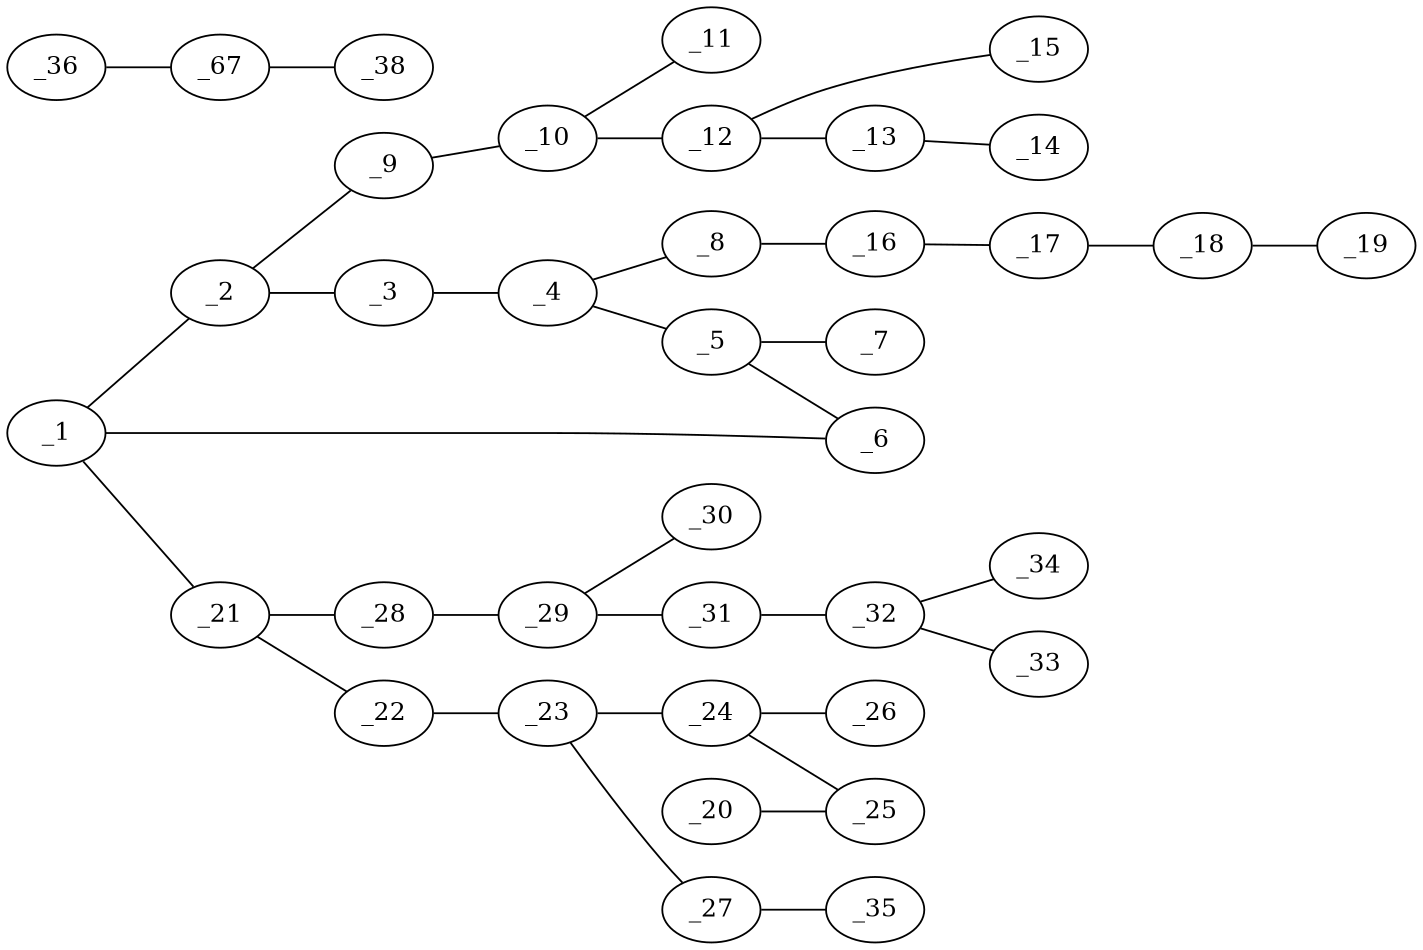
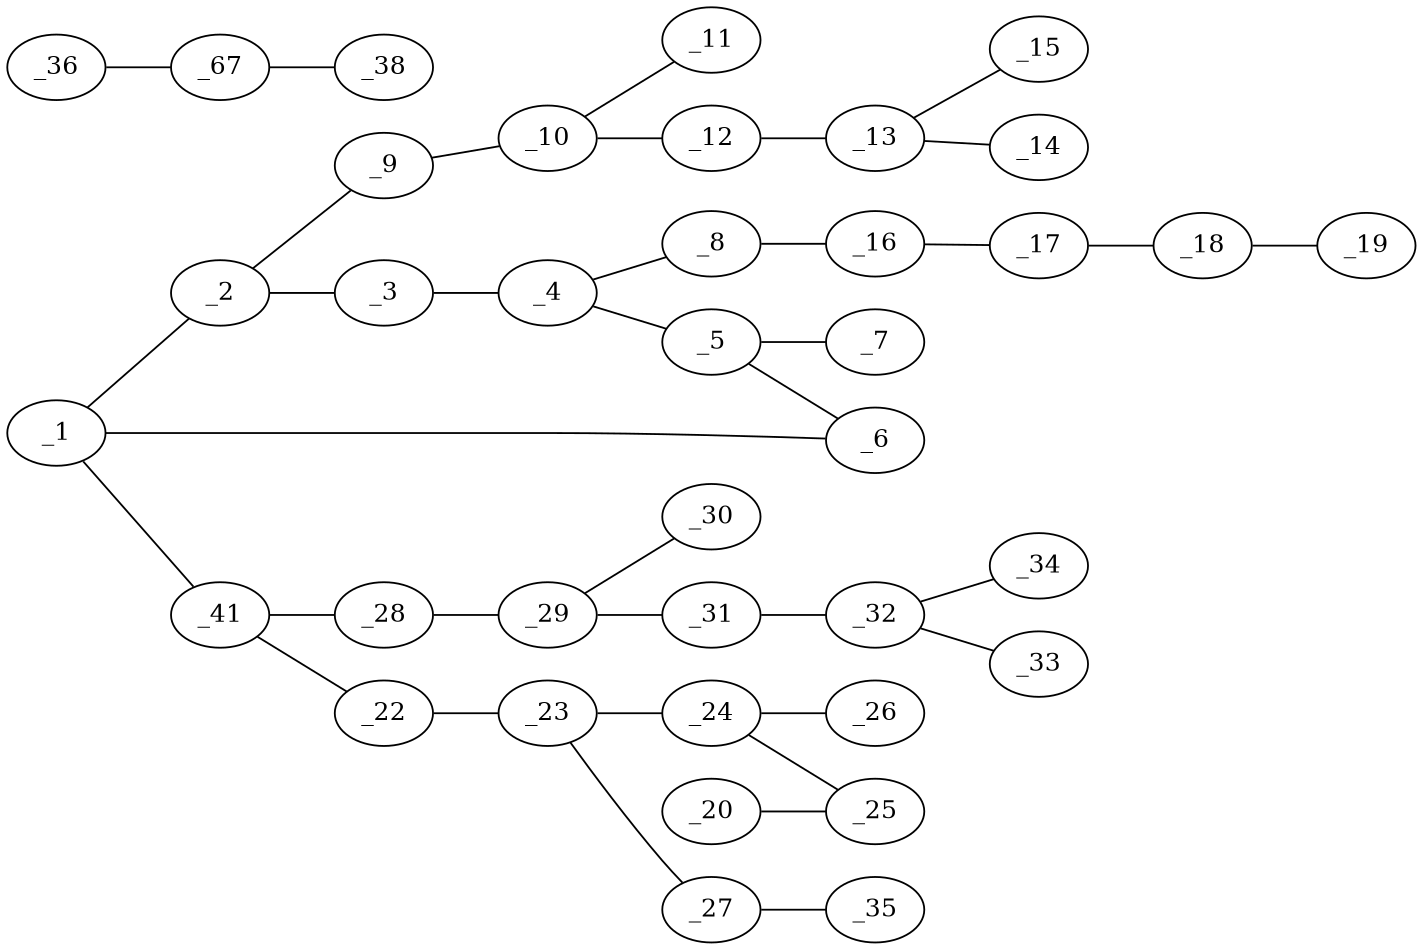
(868, 78) -> (957, 94)
(220, 615) -> (220, 615)
